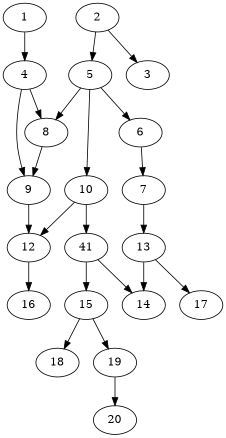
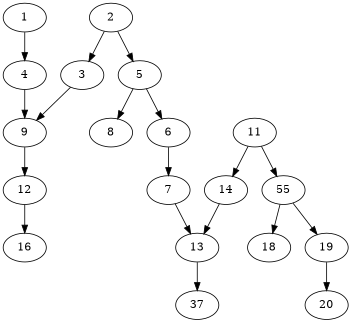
(34, 100) -> none
(39, 158) -> (56, 101)
(86, 190) -> none
(86, 248) -> (255, 133)
(144, 272) -> (213, 215)
(86, 305) -> (284, 190)
(201, 305) -> (197, 305)
